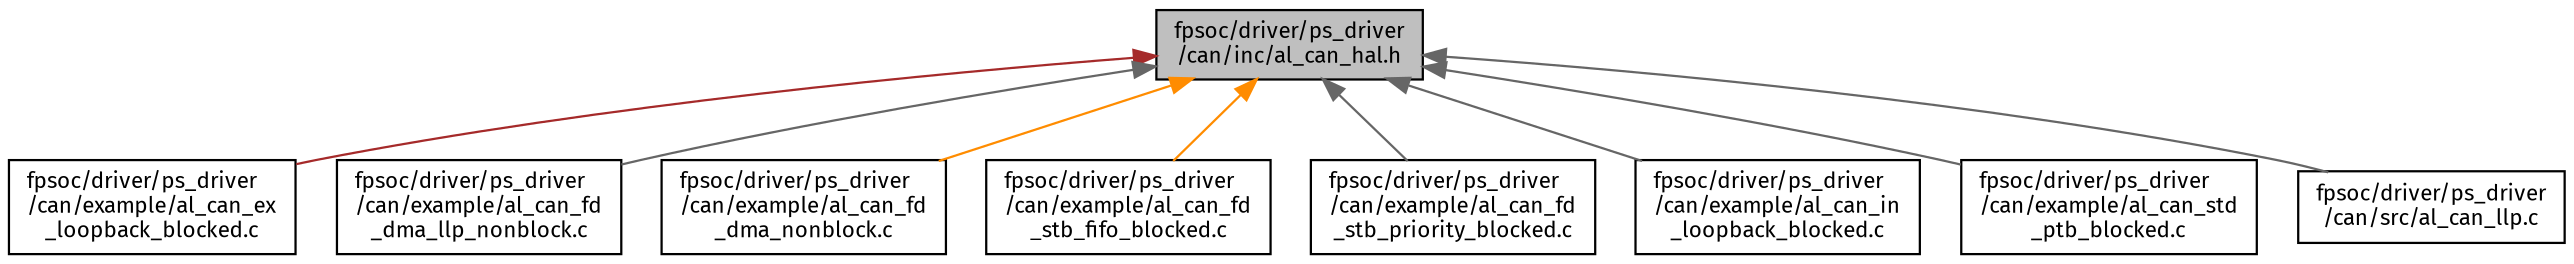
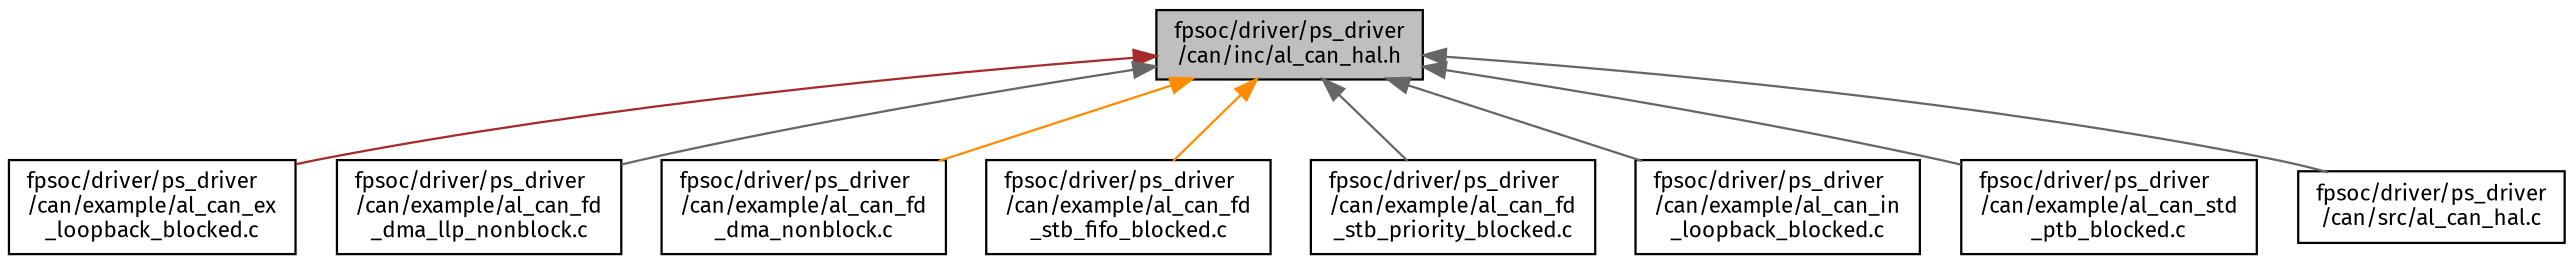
(2431, 207) -> (2431, 207)
